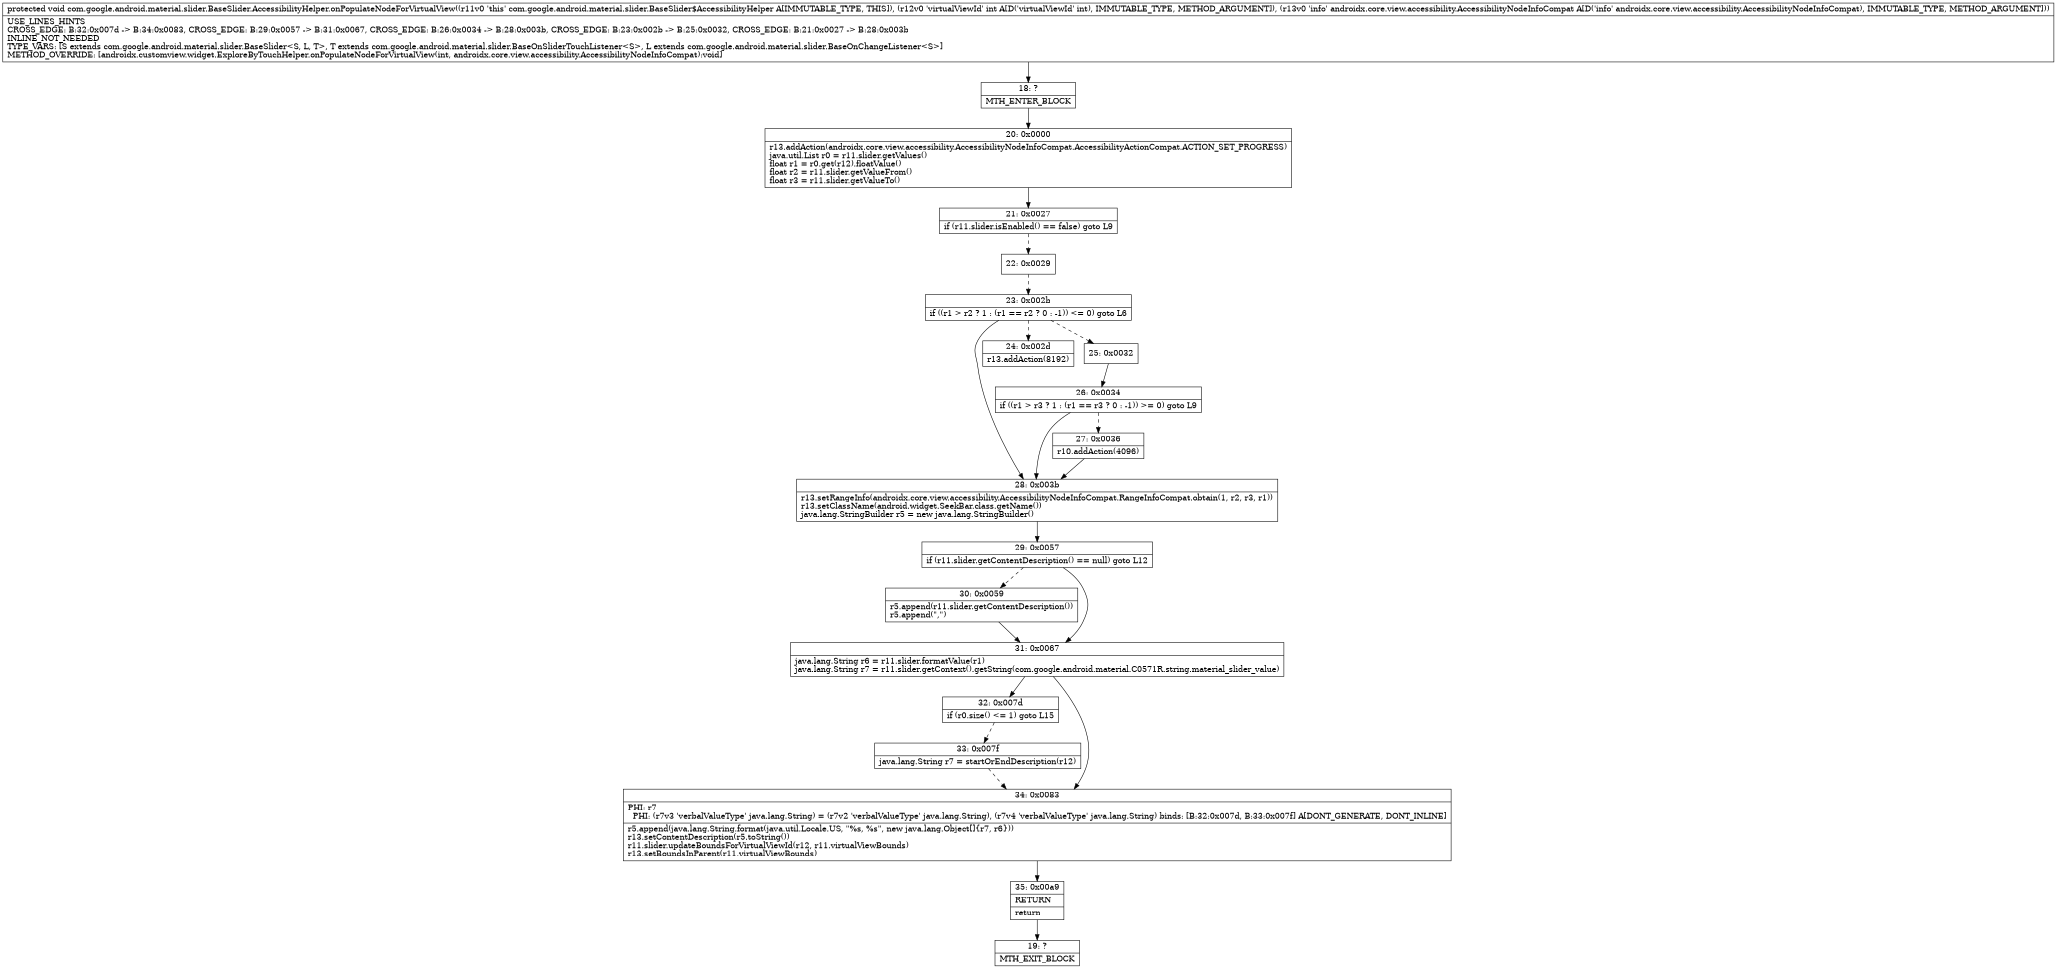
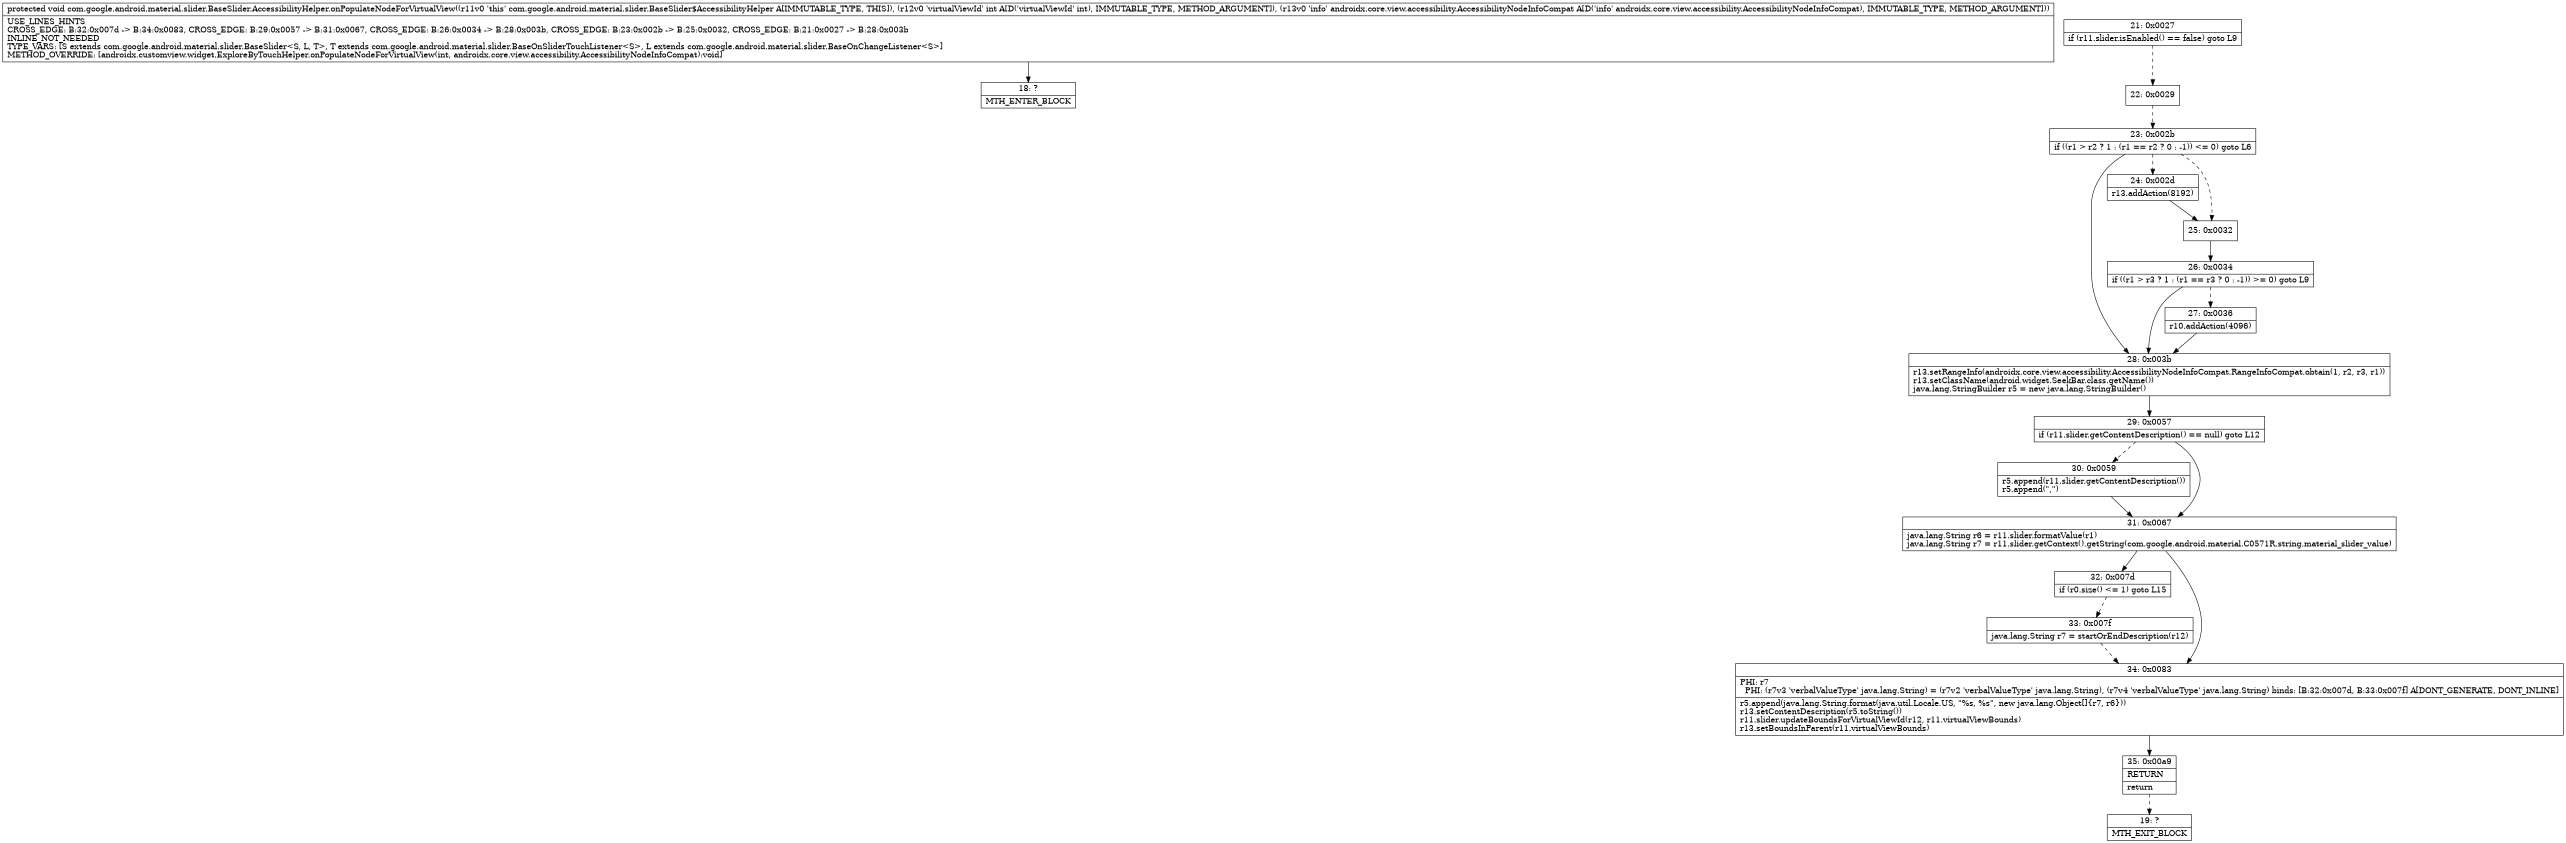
(1028, 158) -> none
none -> (2181, 209)
(1037, 927) -> (2149, 802)
